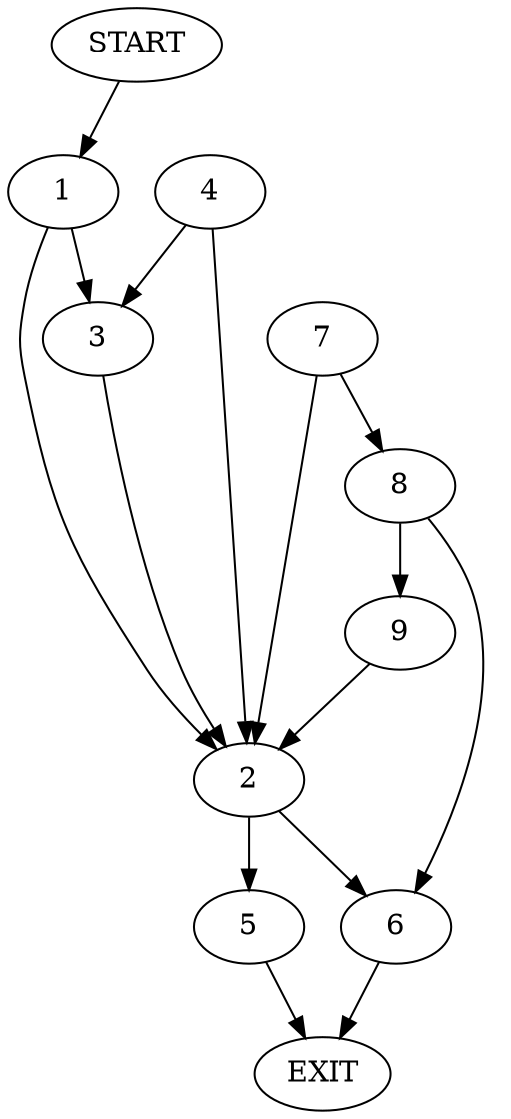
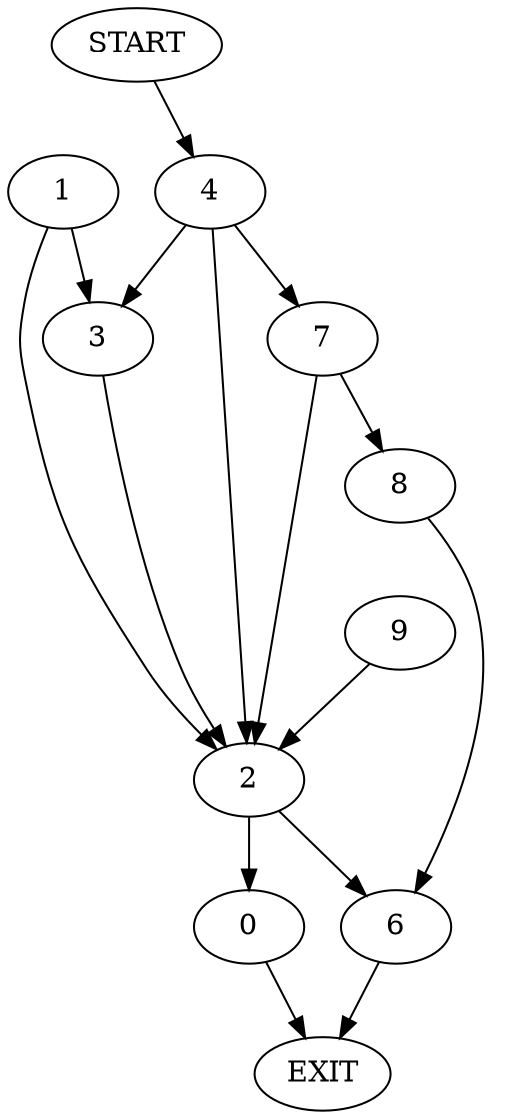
(104, 110) -> (169, 110)
none -> (260, 257)
(400, 549) -> none
(249, 927) -> (249, 927)
